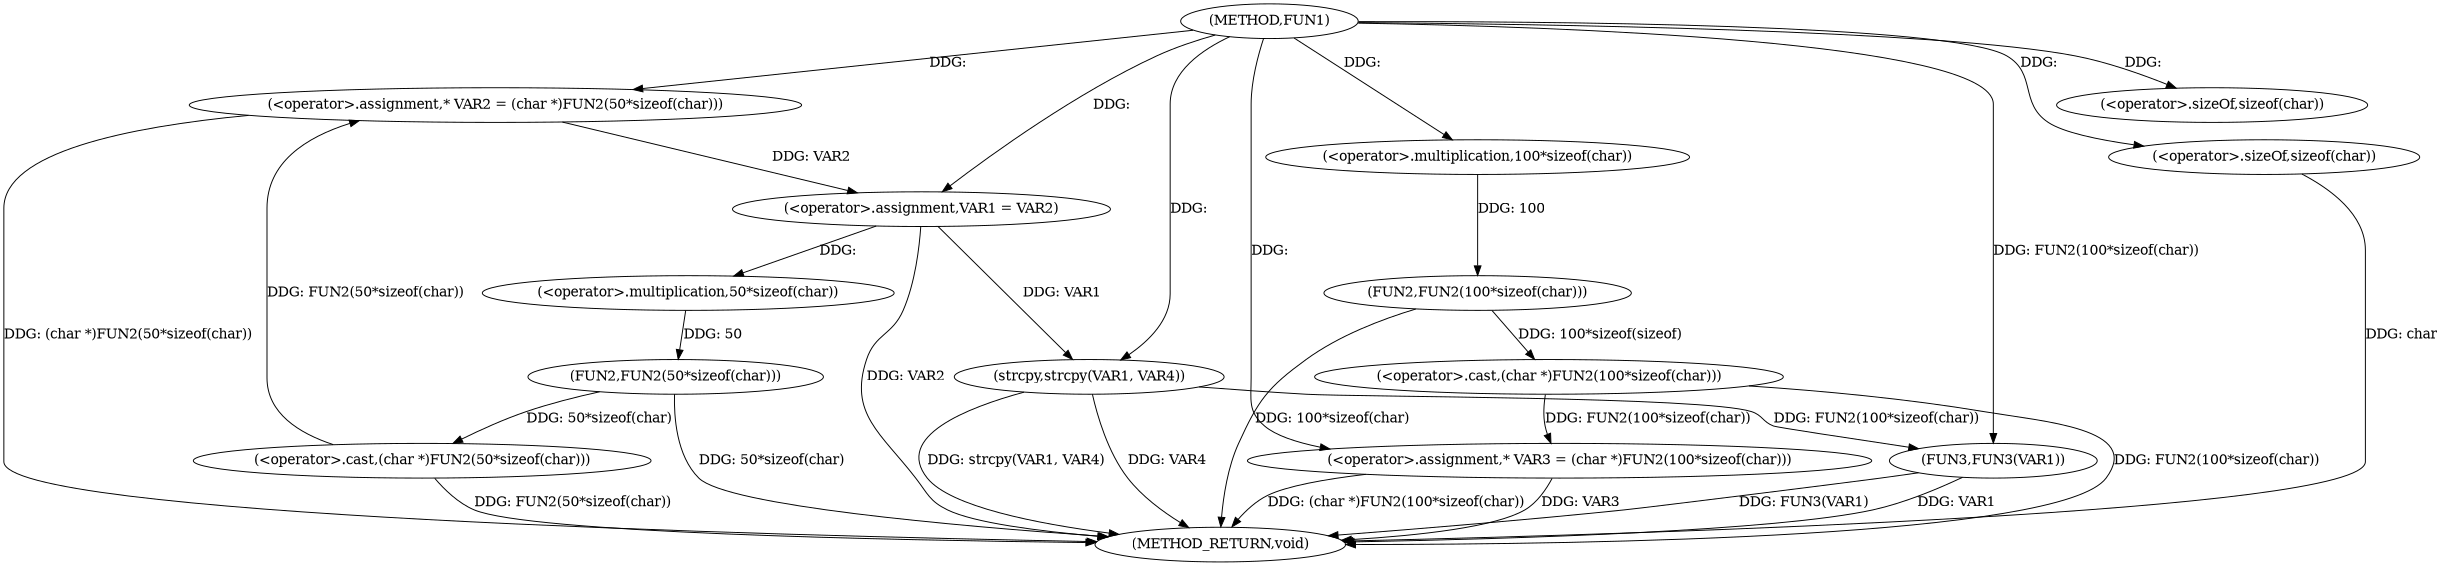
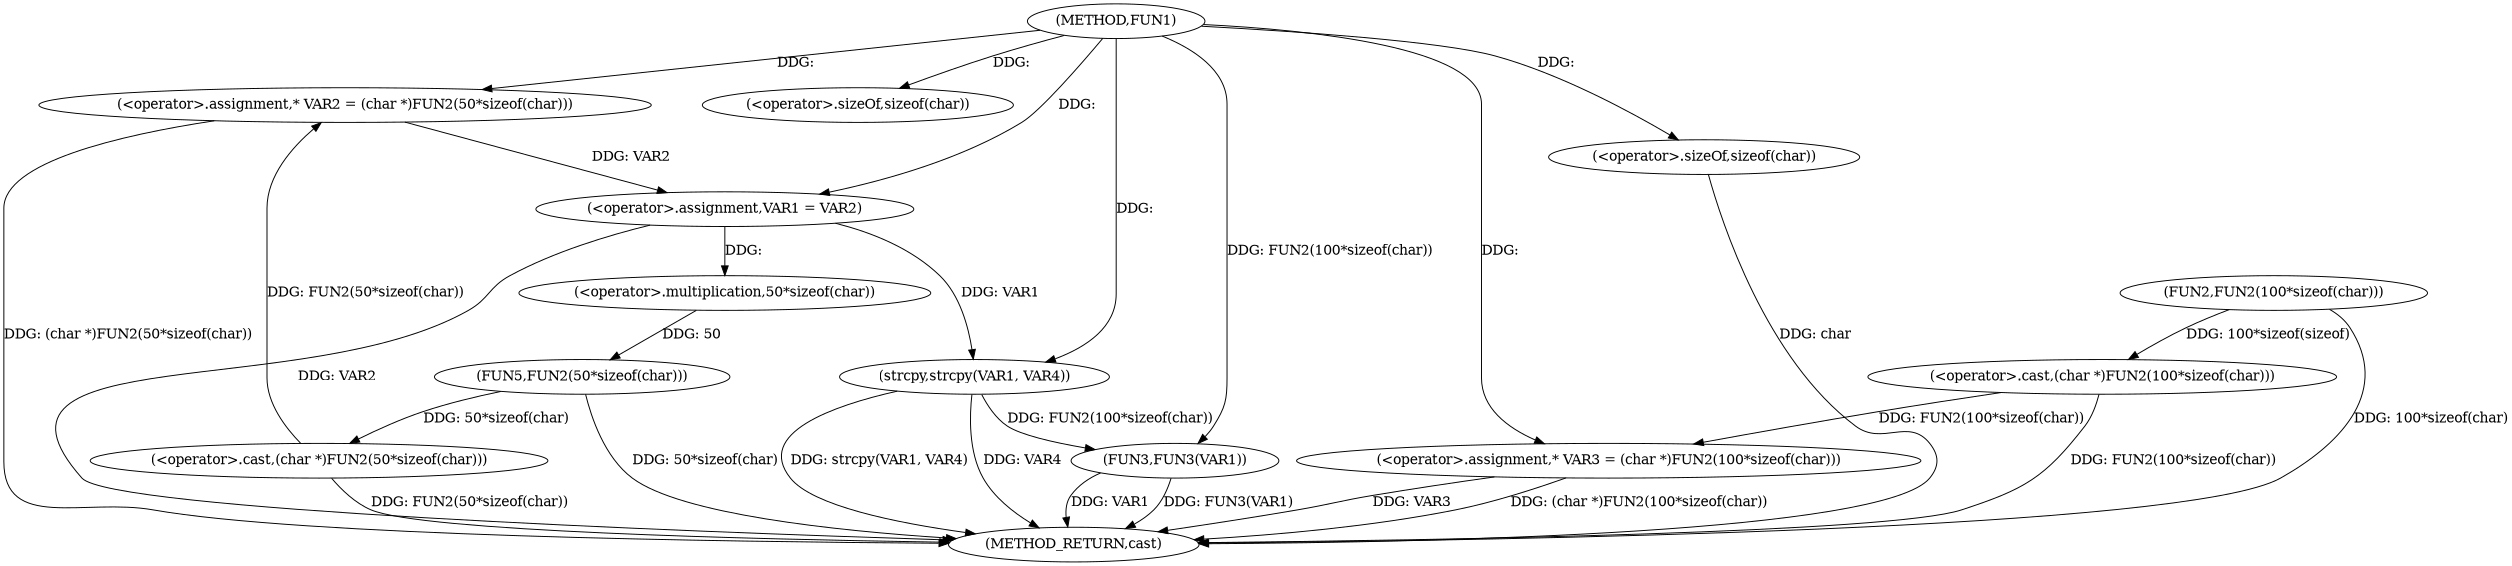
(1478, 157) -> none
(676, 377) -> (582, 377)
(1220, 545) -> (1074, 545)
